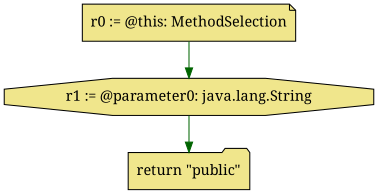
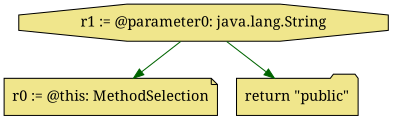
(189, 55) -> (161, 57)
